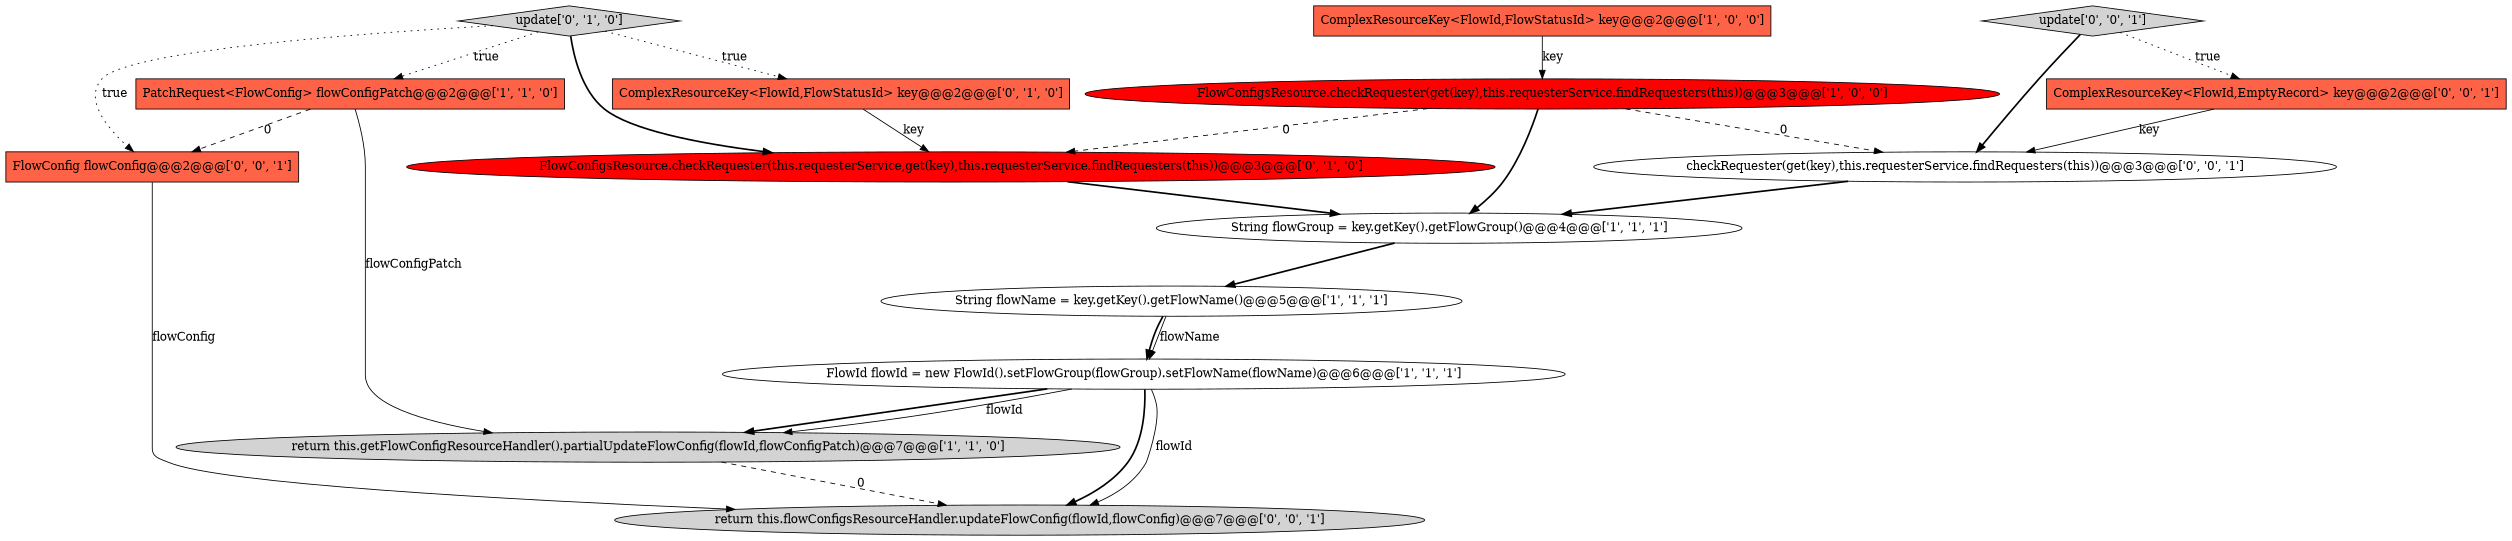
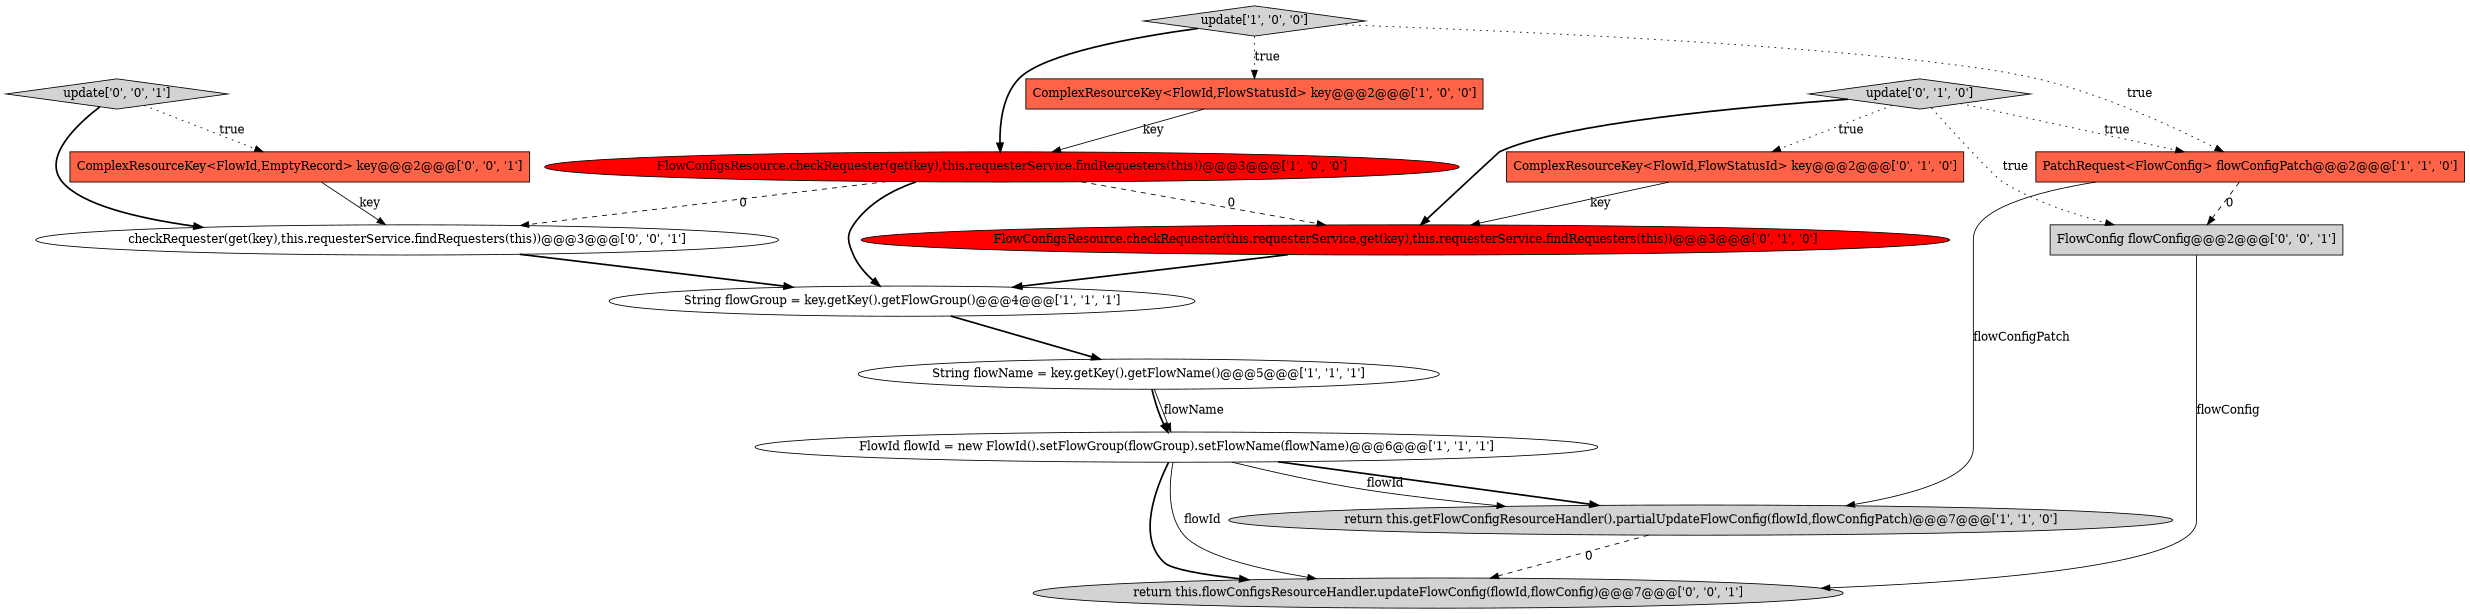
none -> (1254, 21)
(152, 167) -> (2197, 240)
